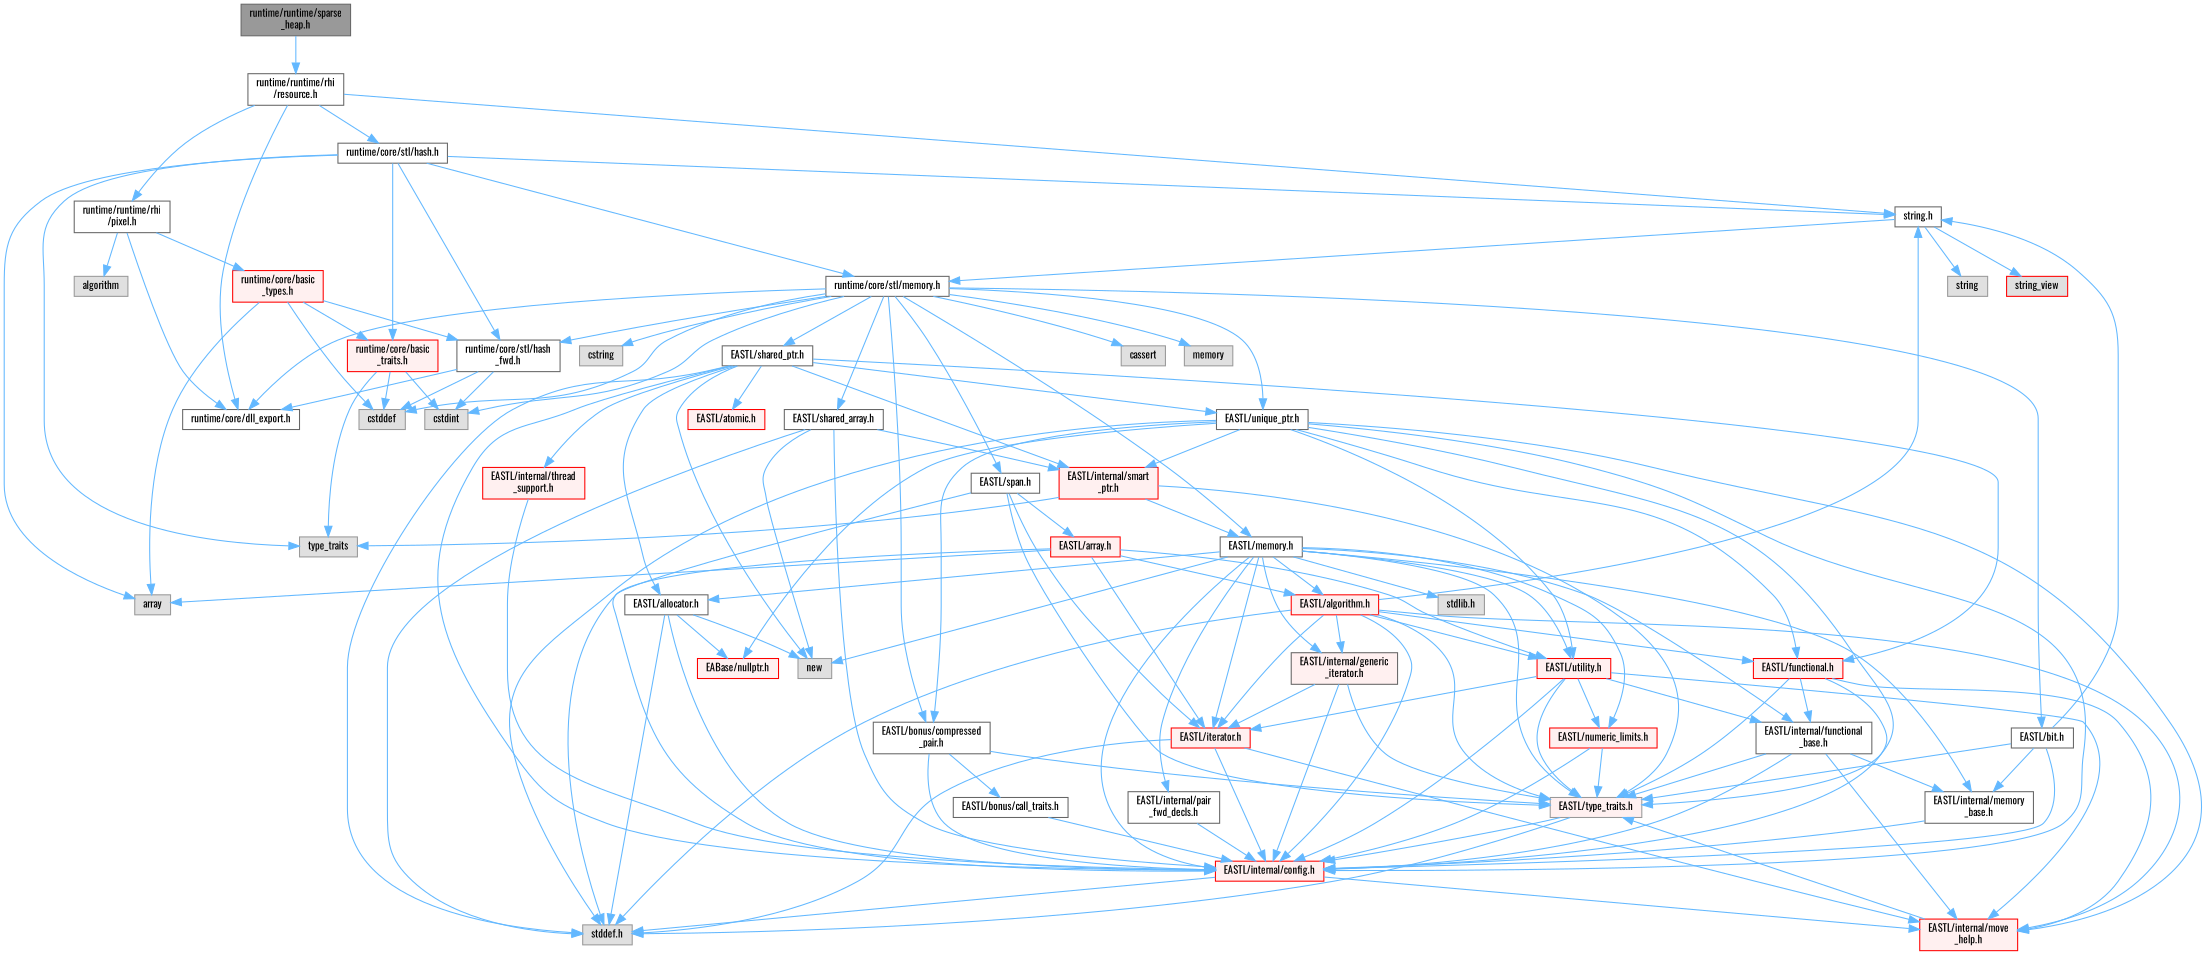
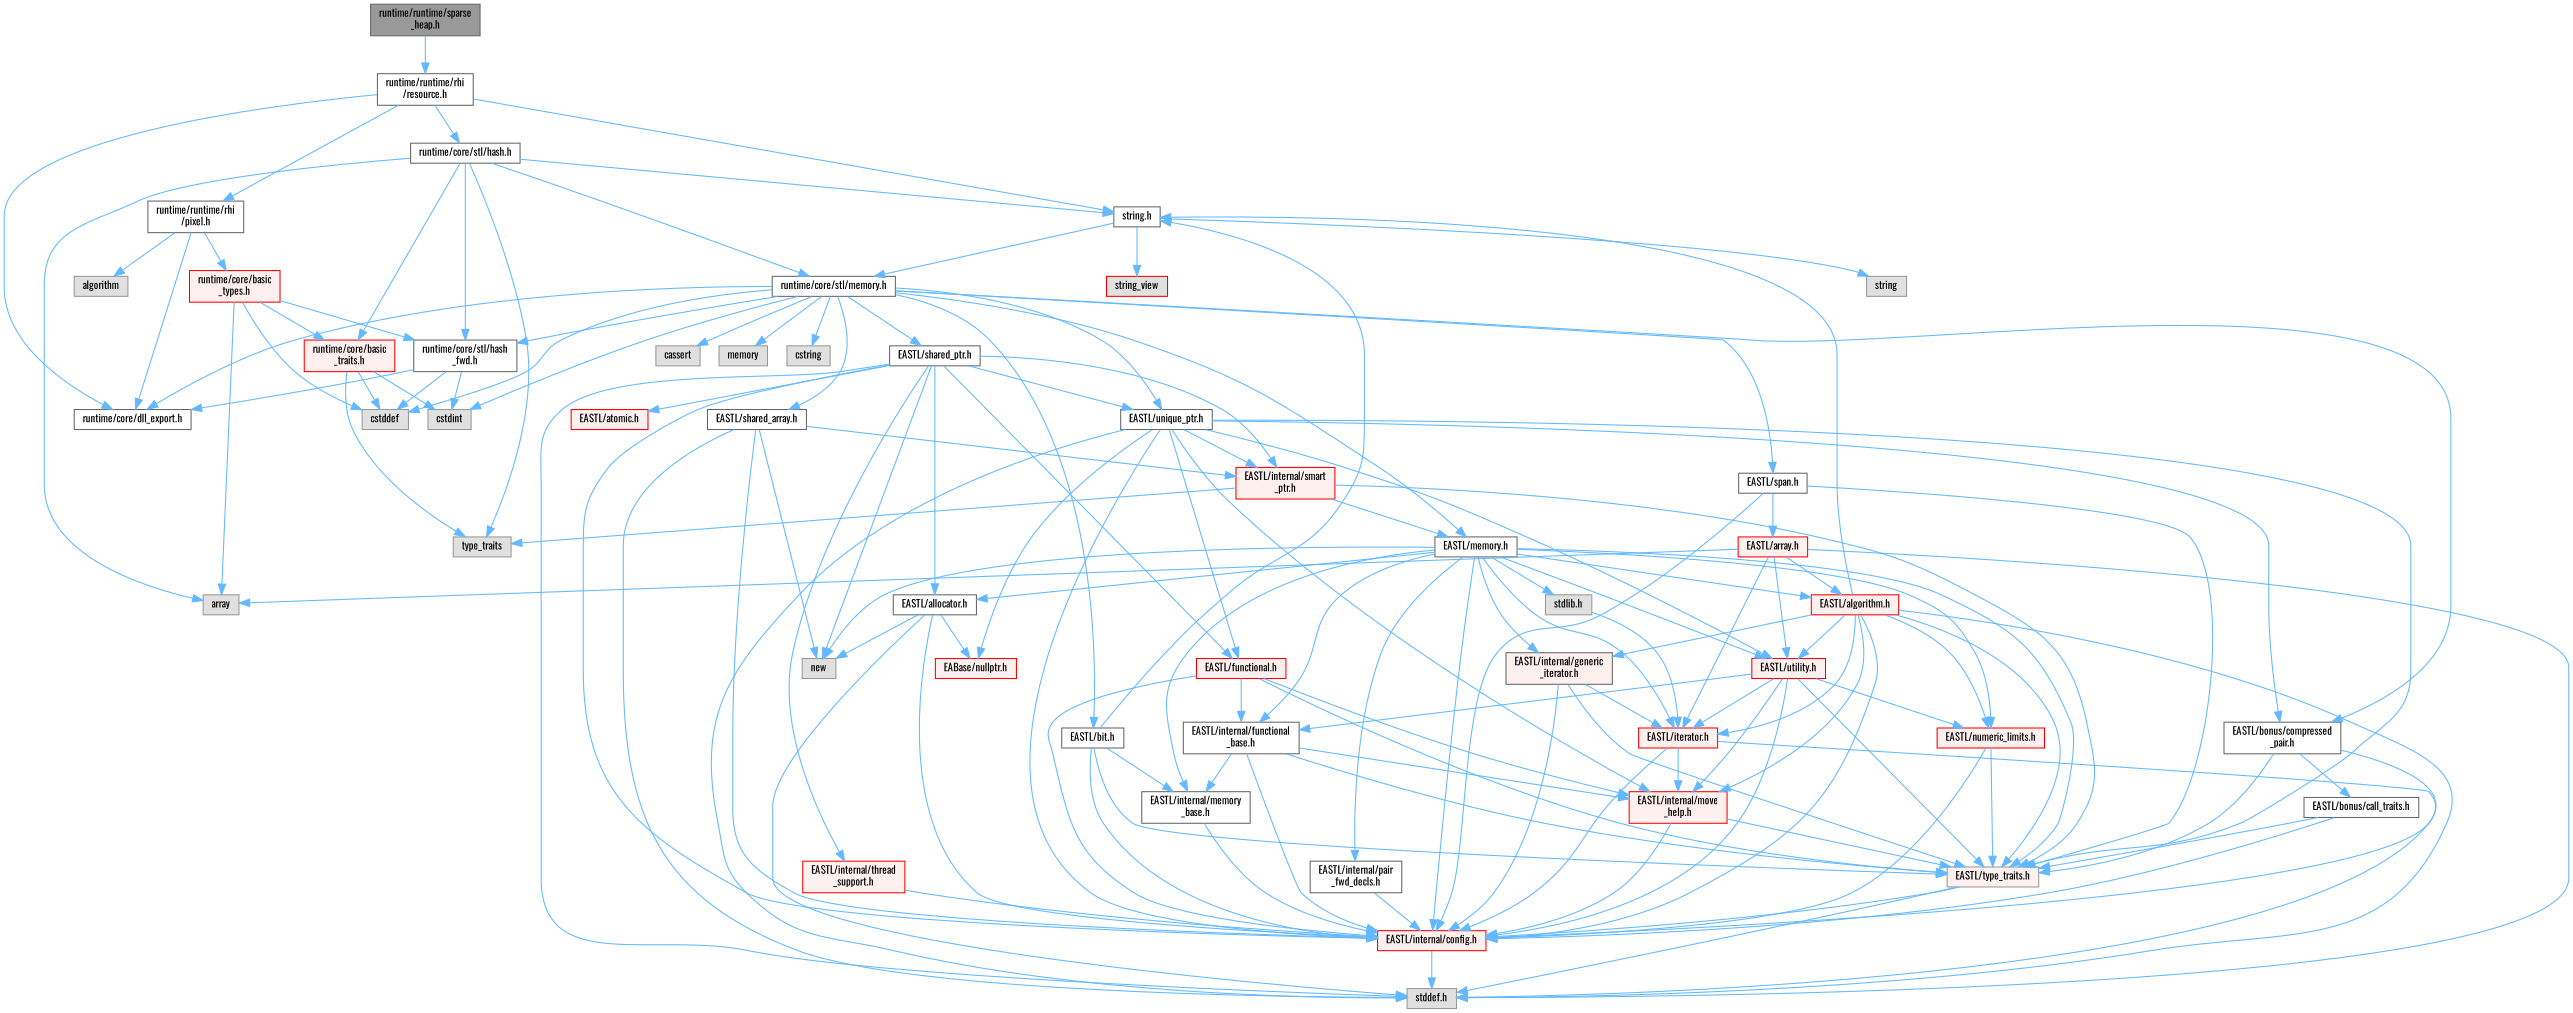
(1087, 618) -> (1659, 655)
(1552, 635) -> (1949, 652)
none -> (2231, 834)
(1616, 903) -> (1599, 902)
